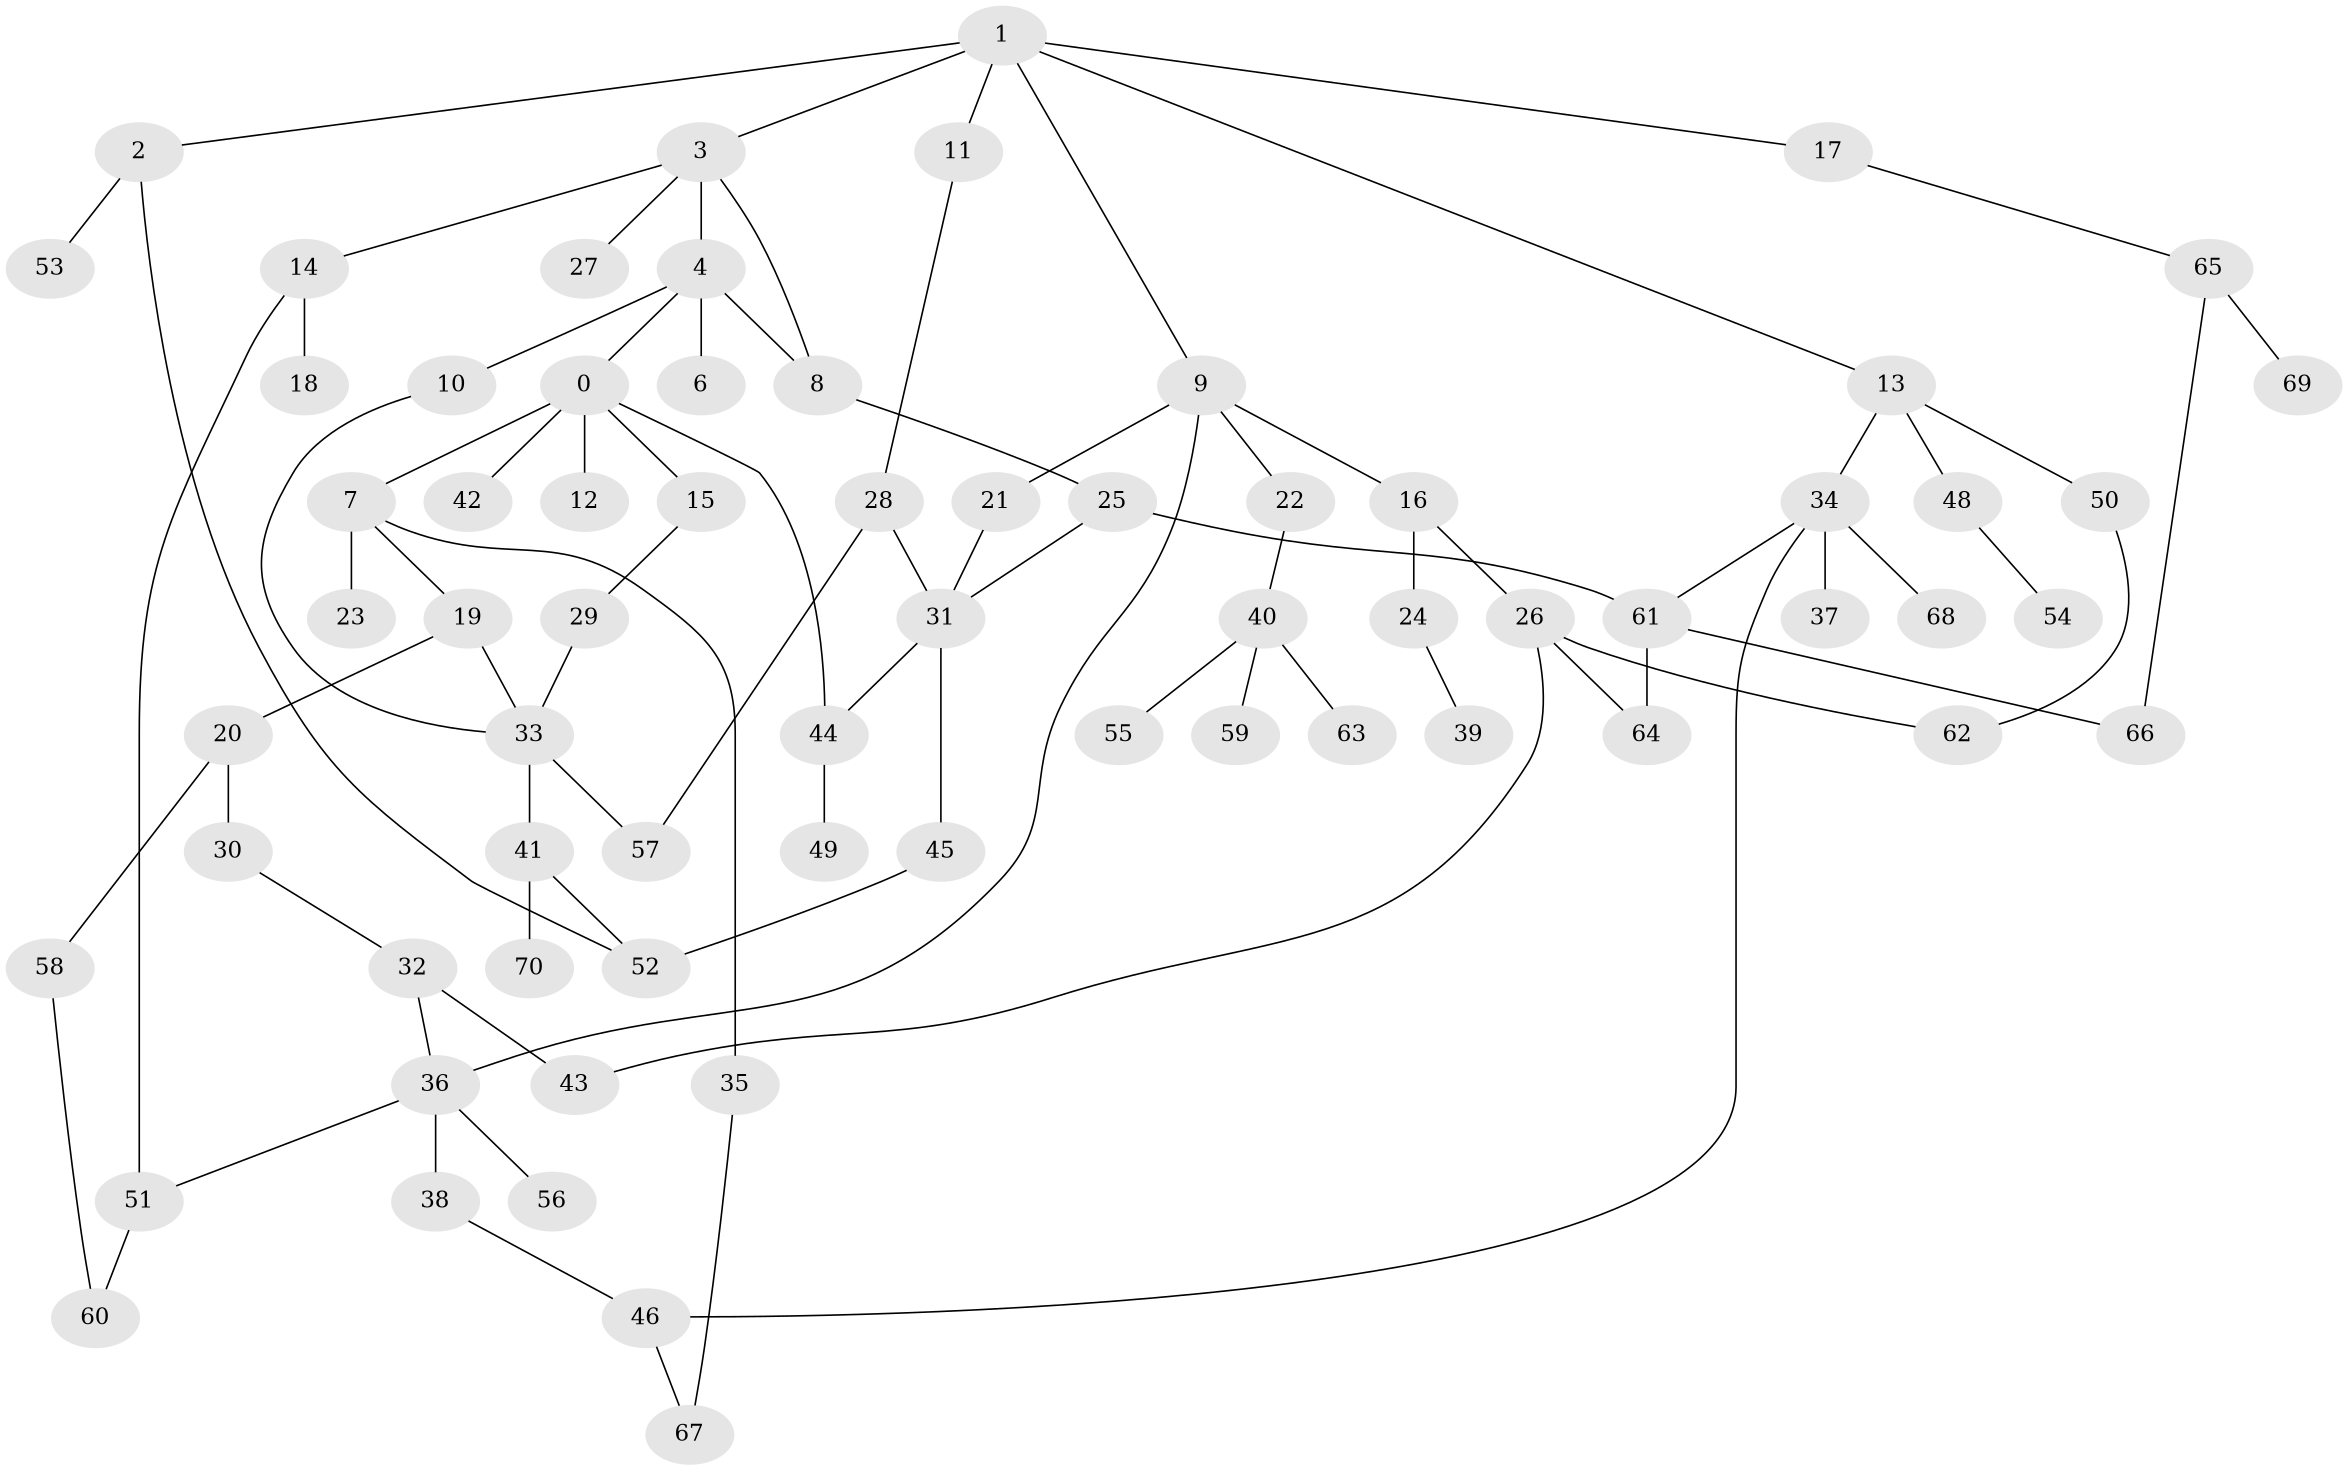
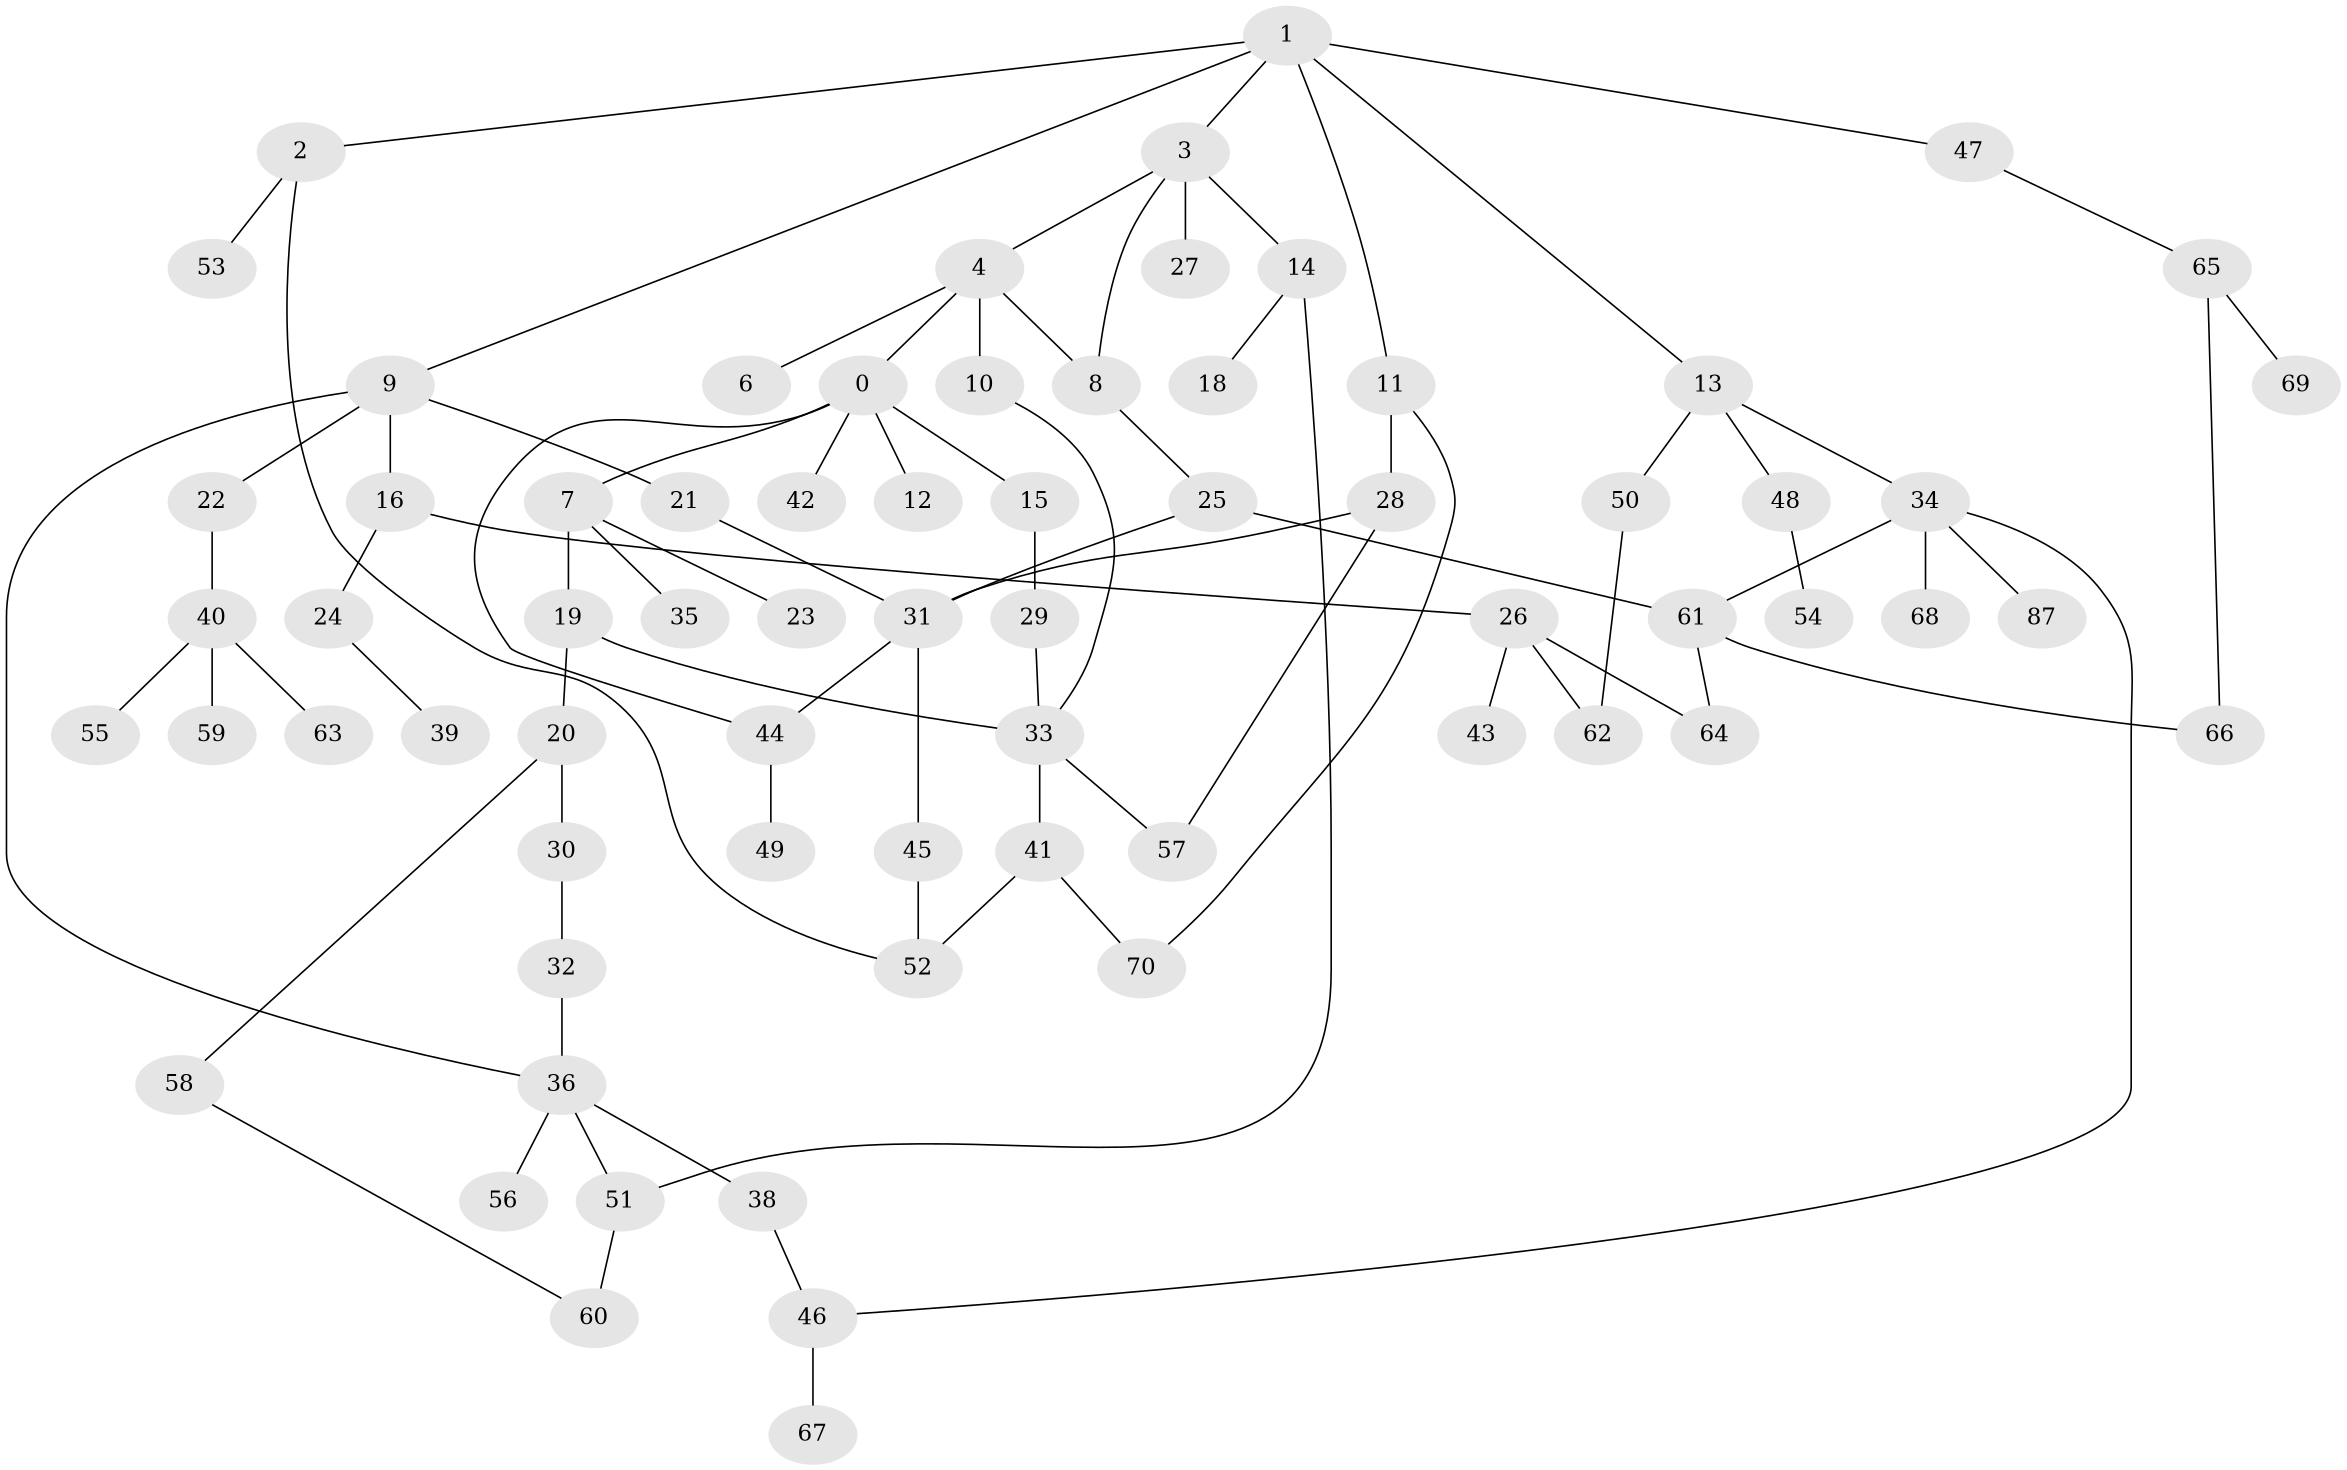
(1828, 152) -> (1969, 152)
(1825, 619) -> (2042, 619)
none -> (1375, 702)
(494, 1027) -> none
(716, 1260) -> none
